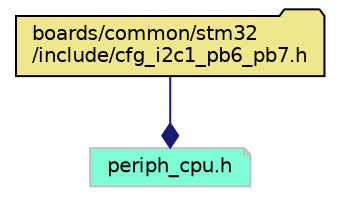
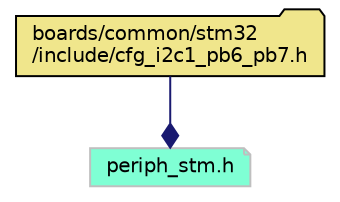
(170, 167) -> (170, 167)
